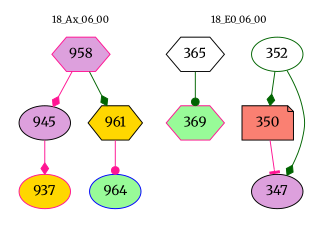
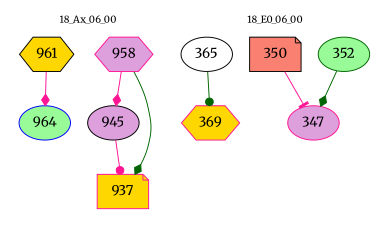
(195, 54) -> (207, 54)
(277, 54) -> (344, 54)
(273, 83) -> none
(96, 84) -> (150, 117)
(195, 123) -> (211, 123)
(45, 152) -> (118, 153)
(115, 153) -> (46, 83)
(45, 192) -> (123, 192)
(277, 192) -> (313, 123)
